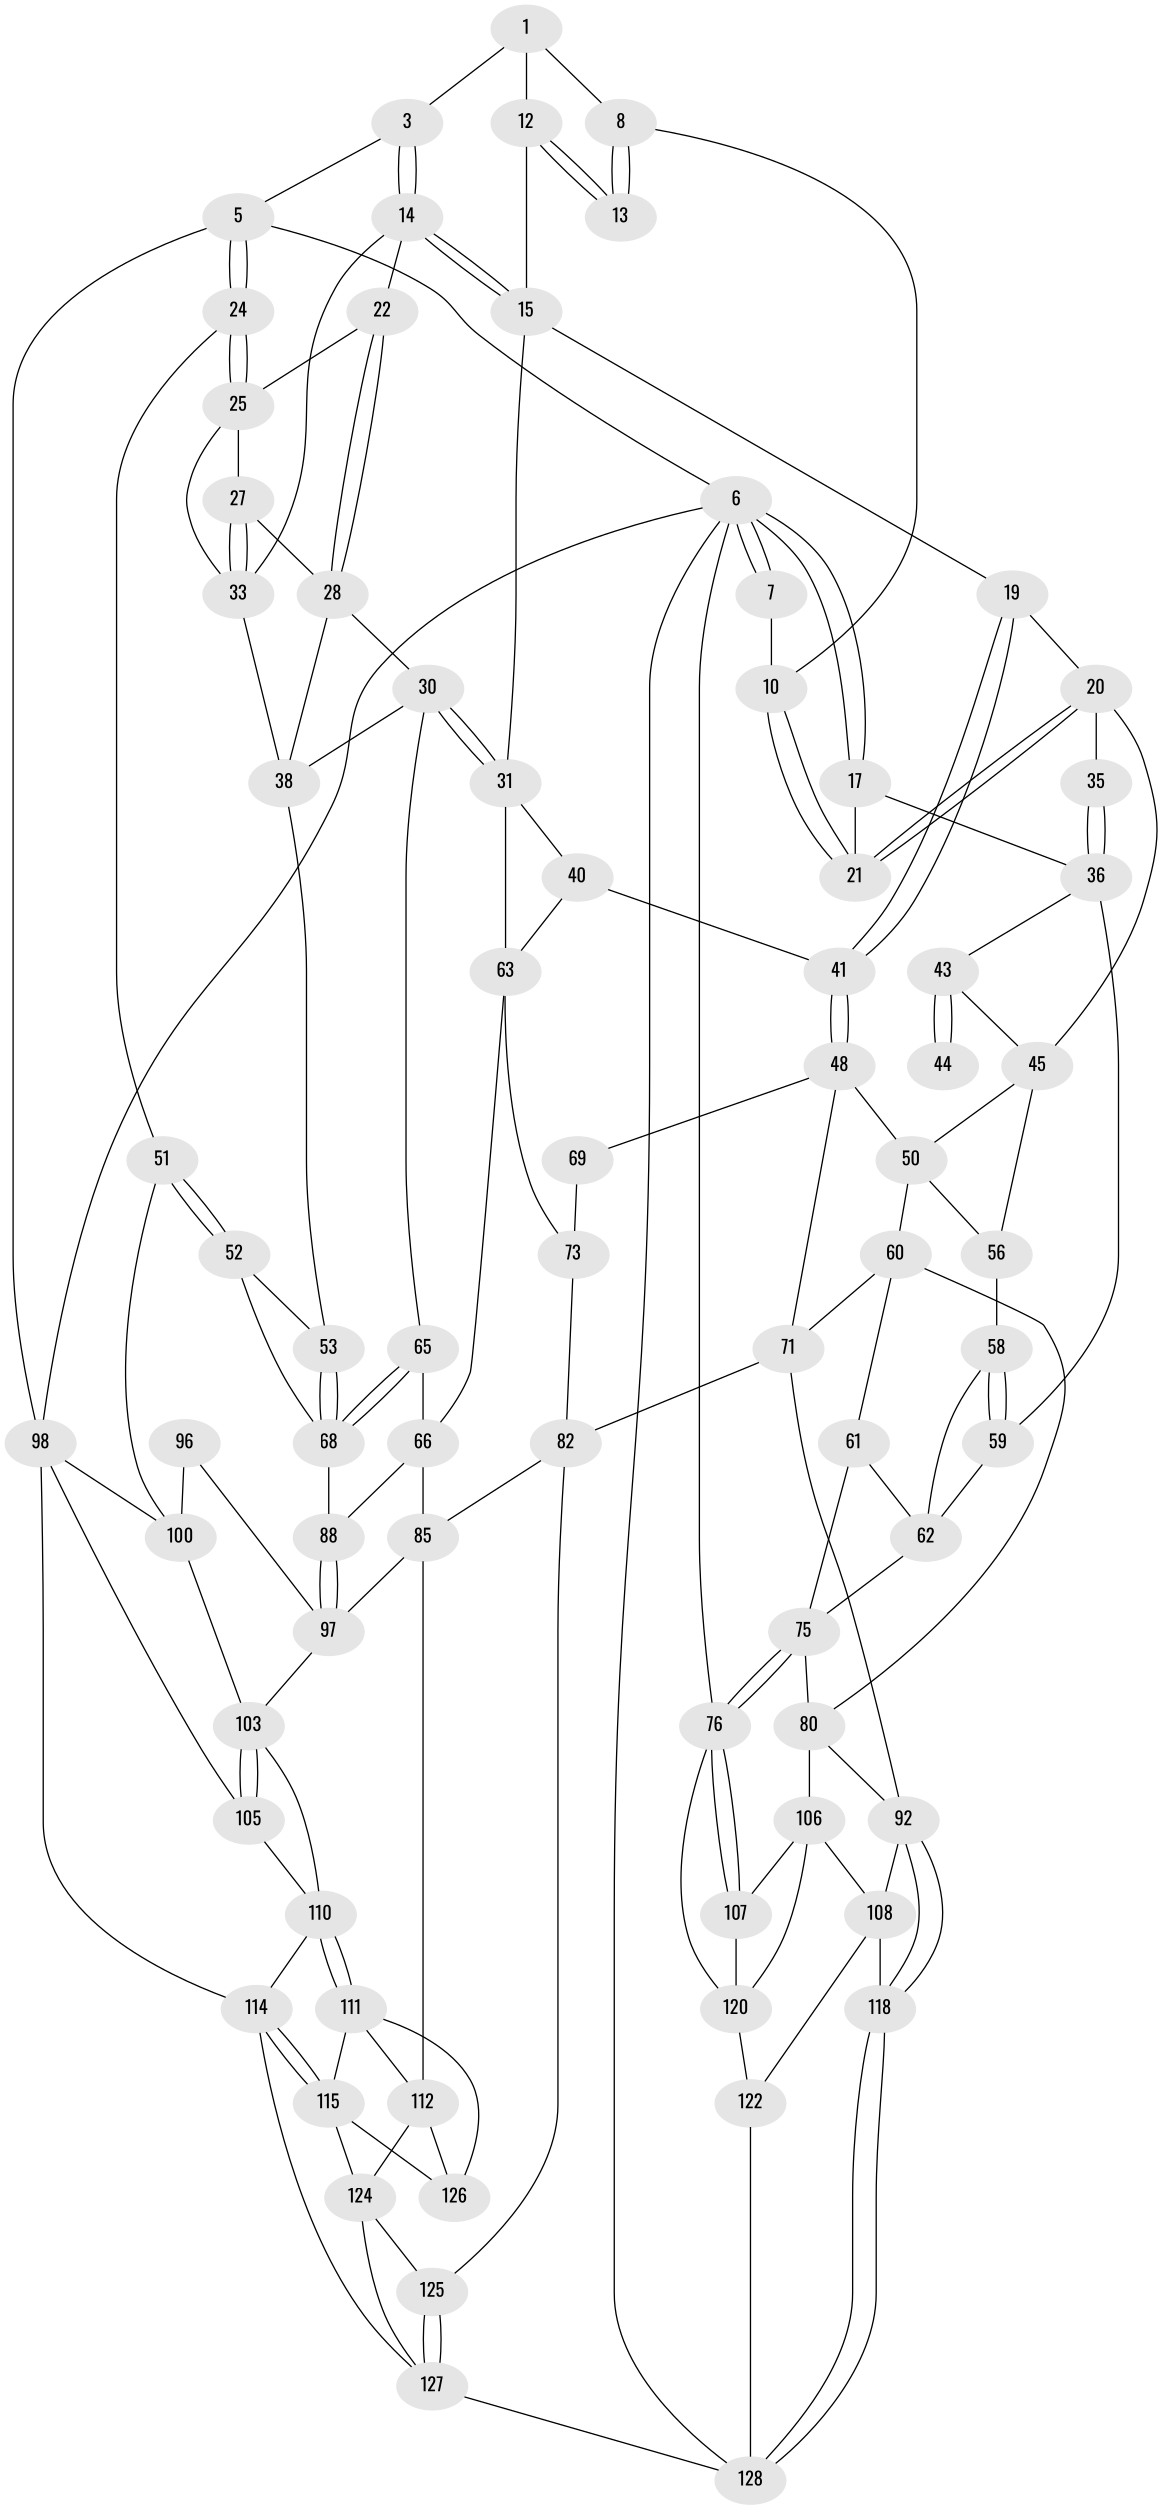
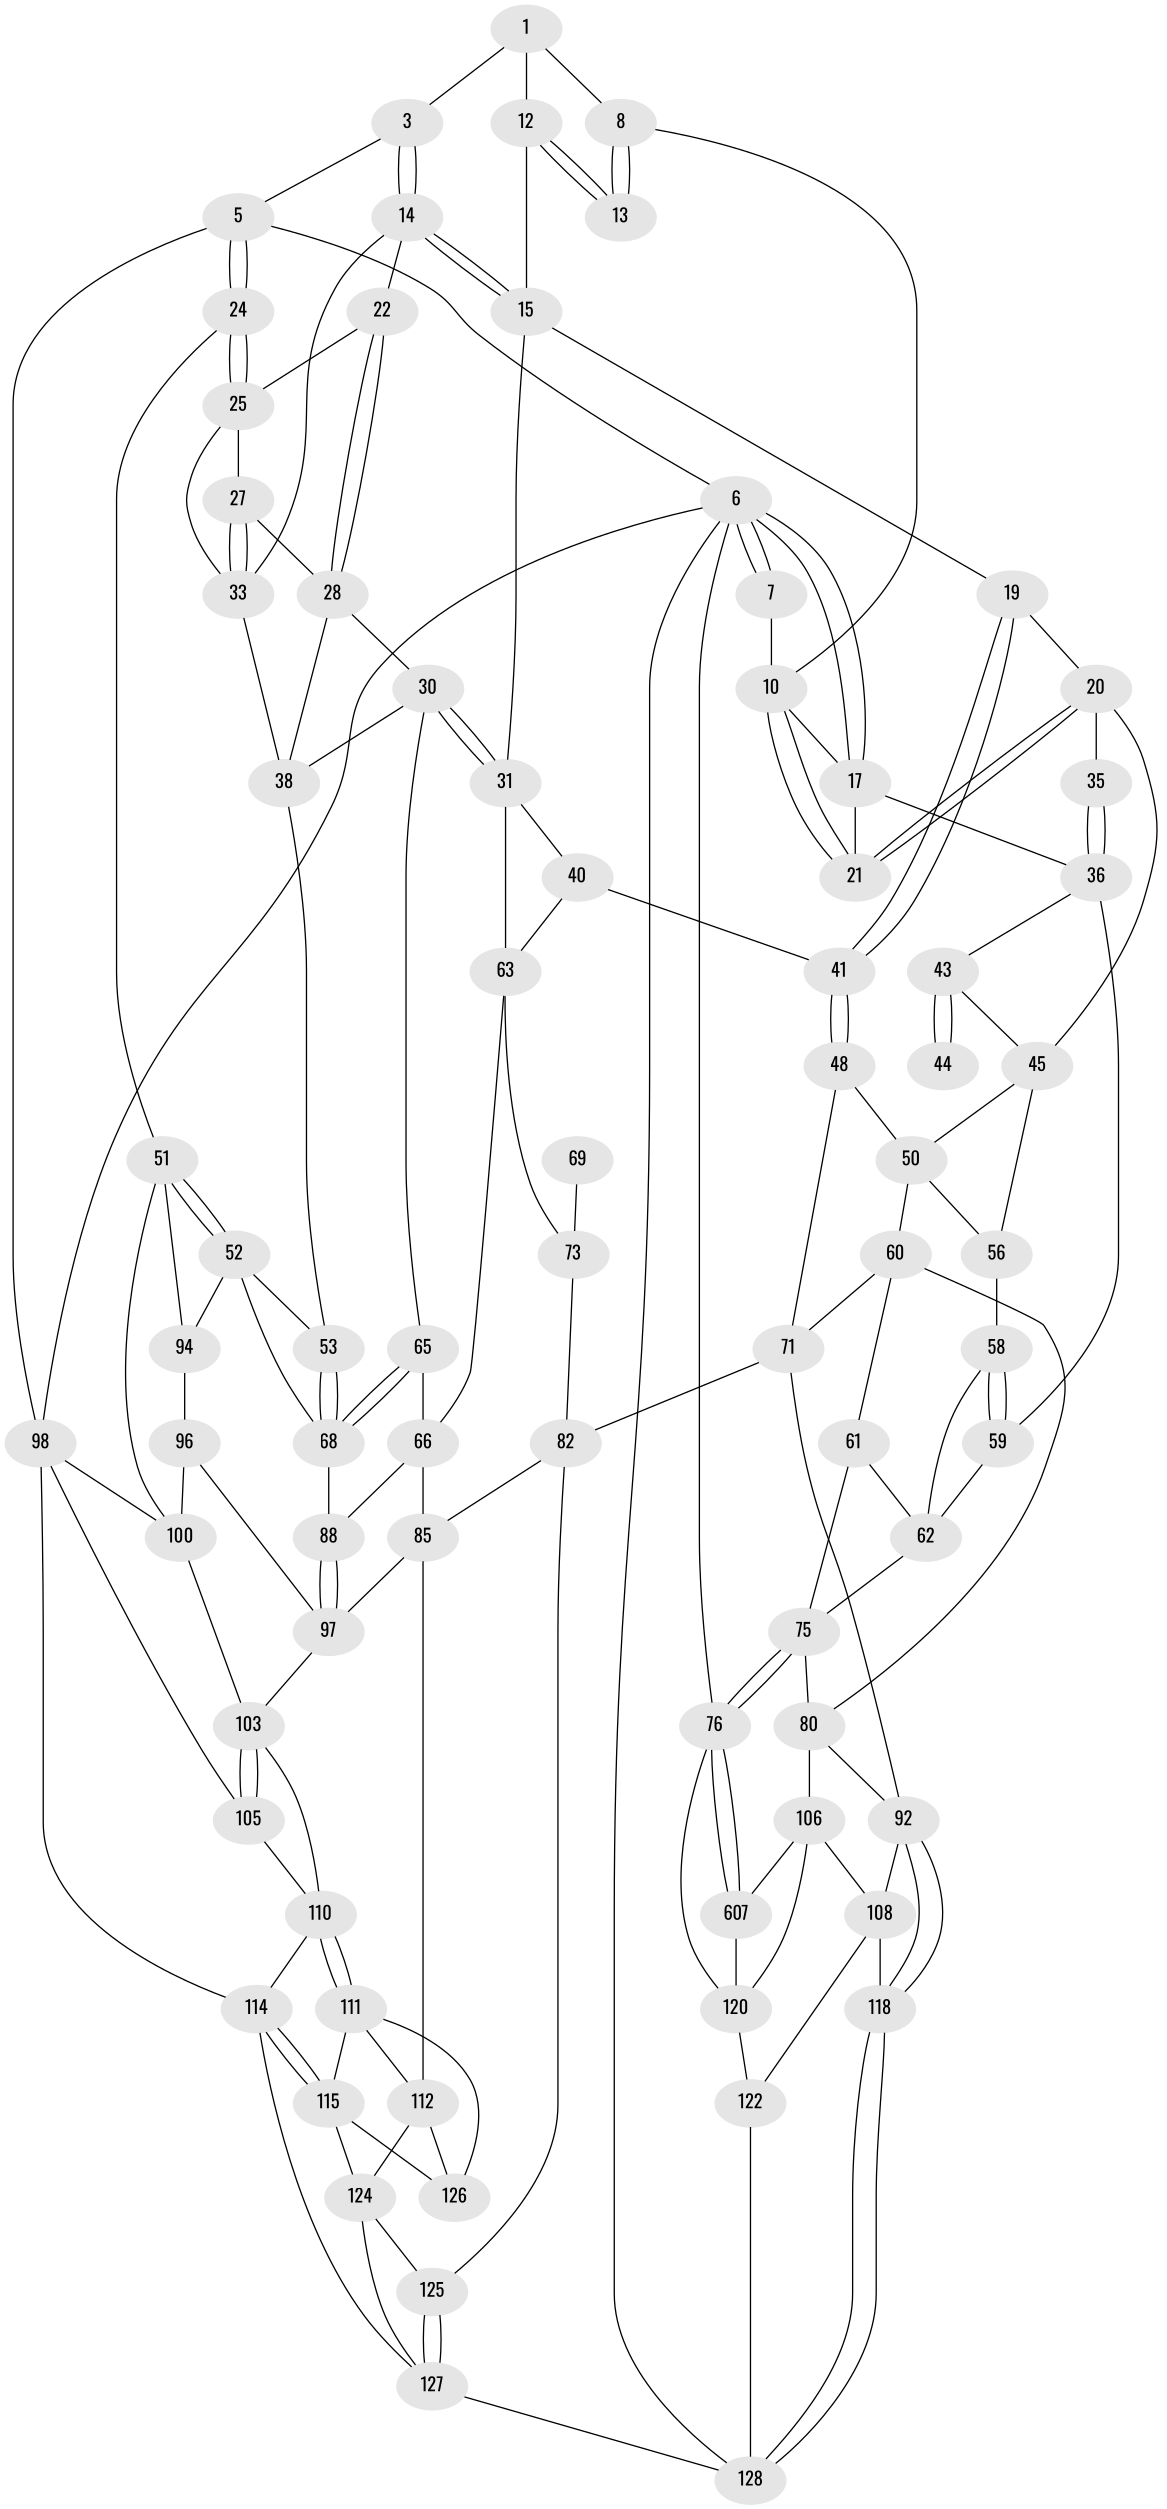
none -> (813, 736)
(709, 1113) -> none
none -> (185, 1349)
(736, 1915) -> (736, 1915)
